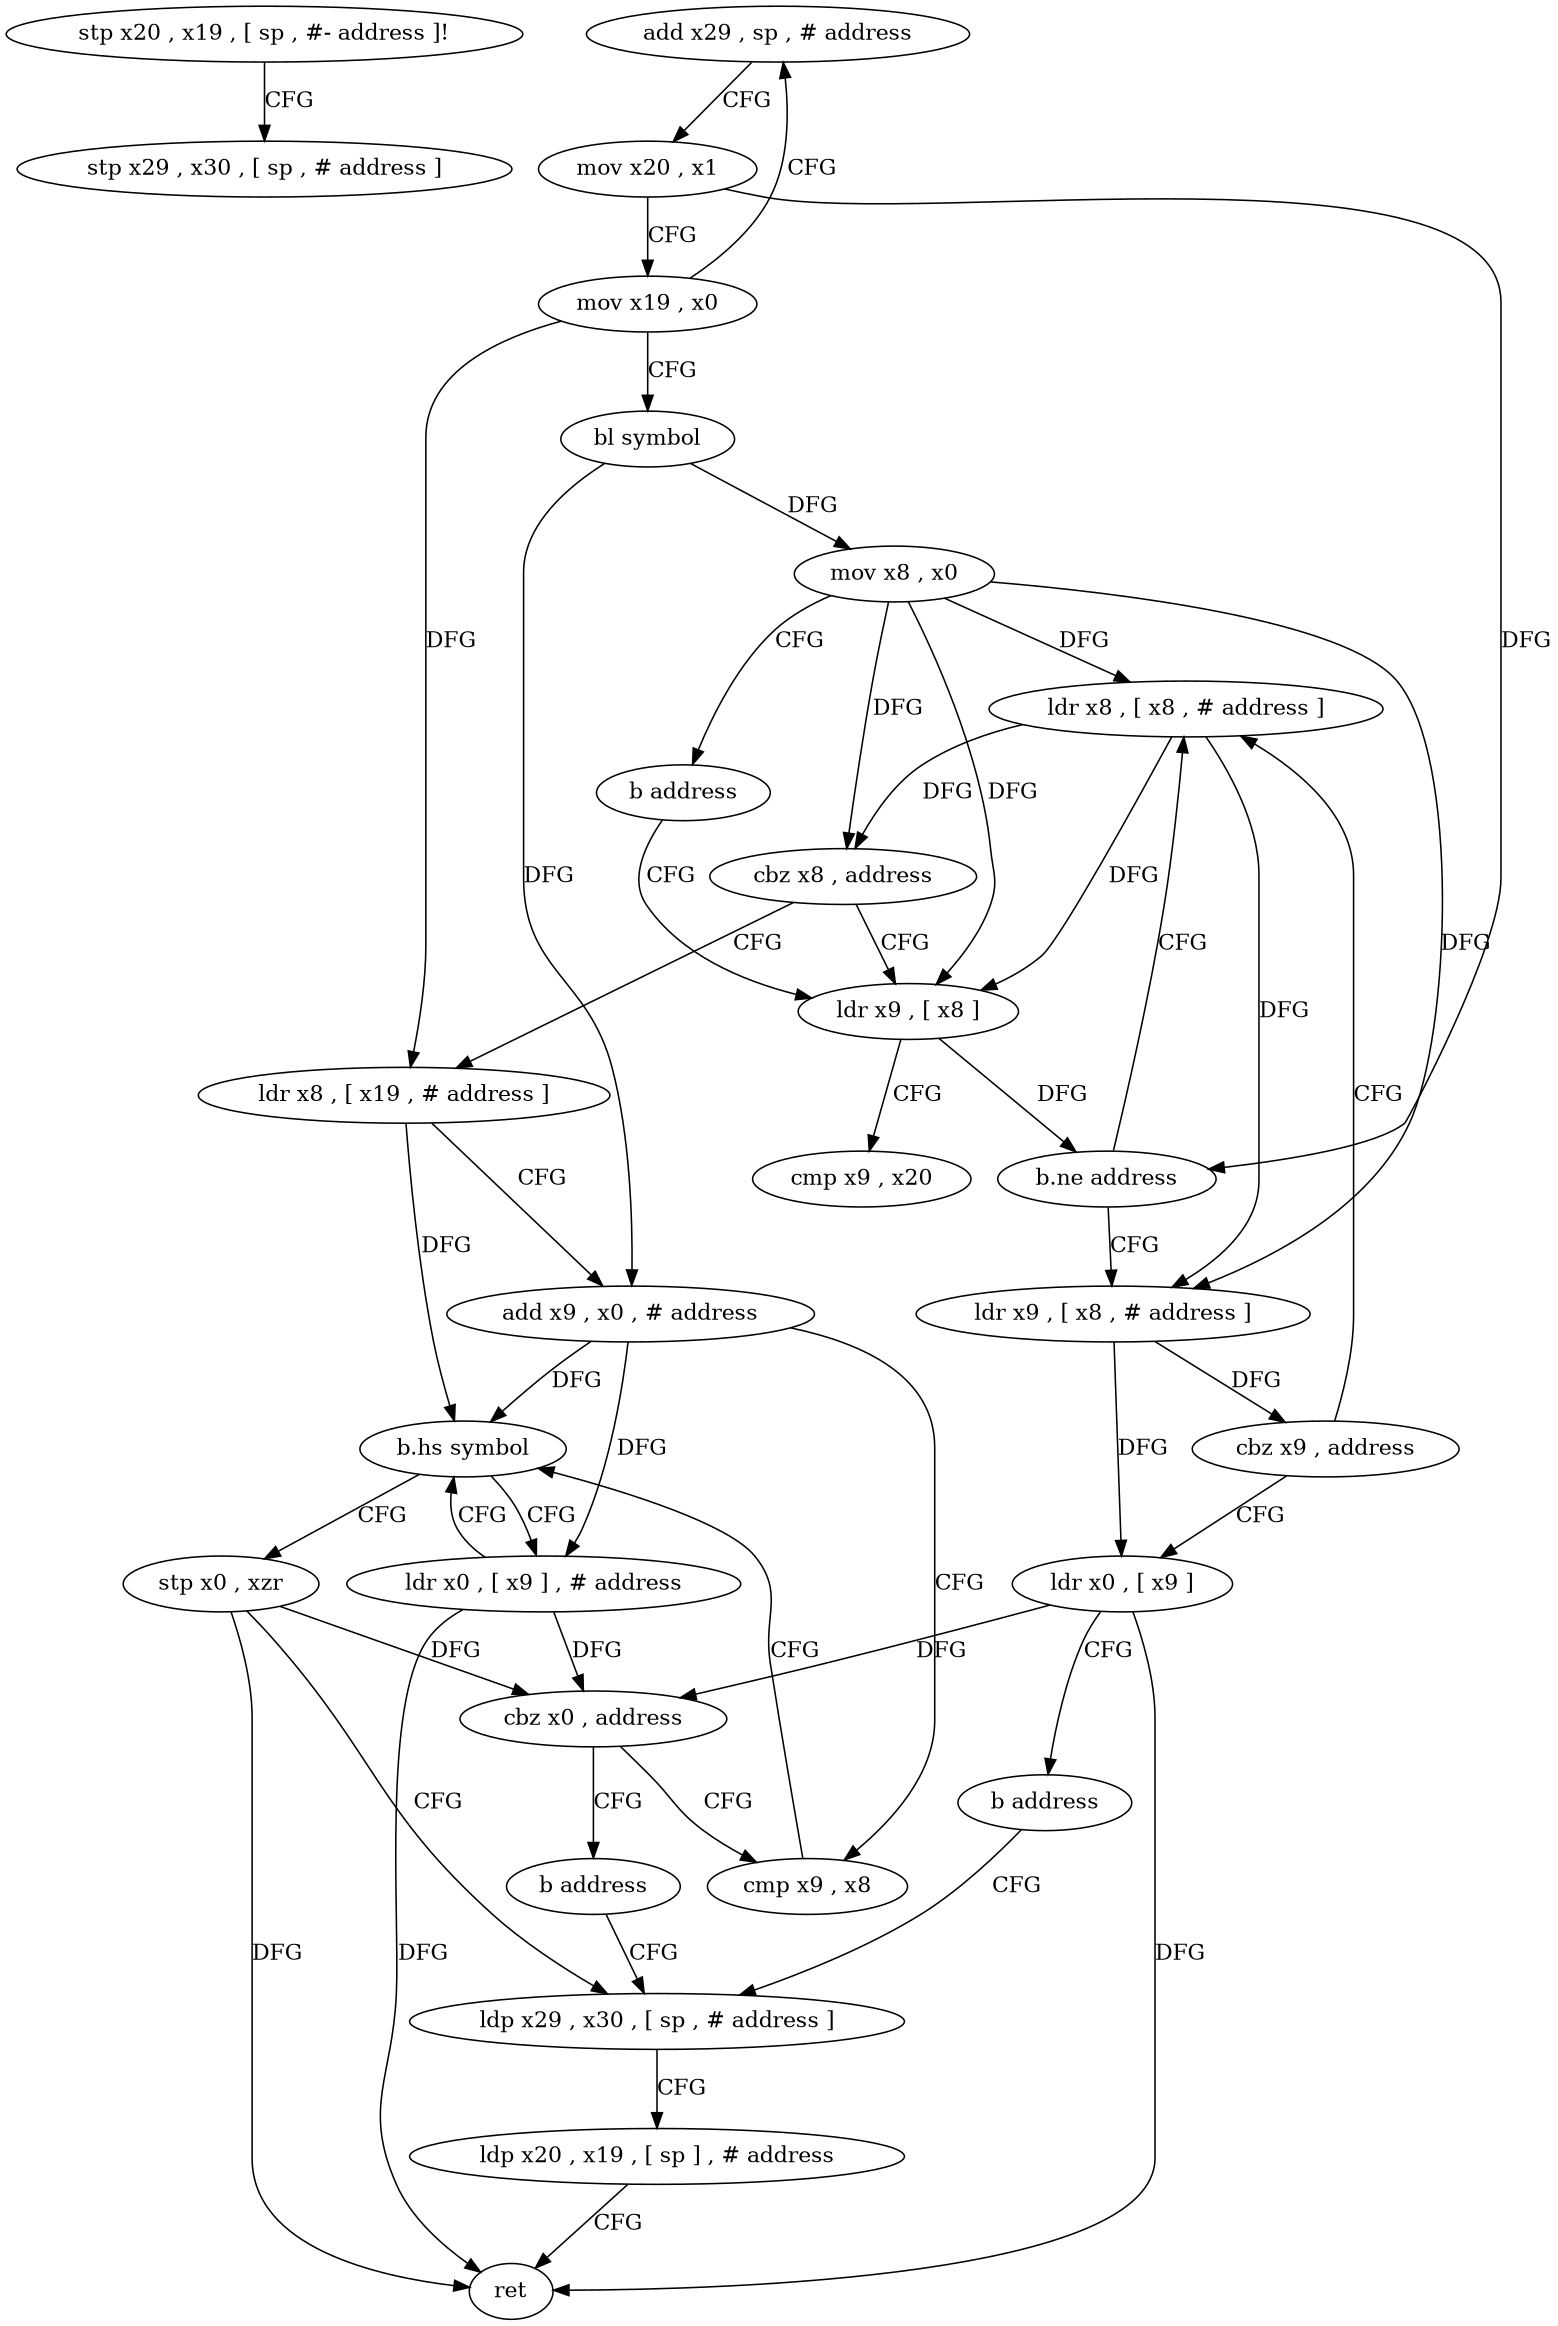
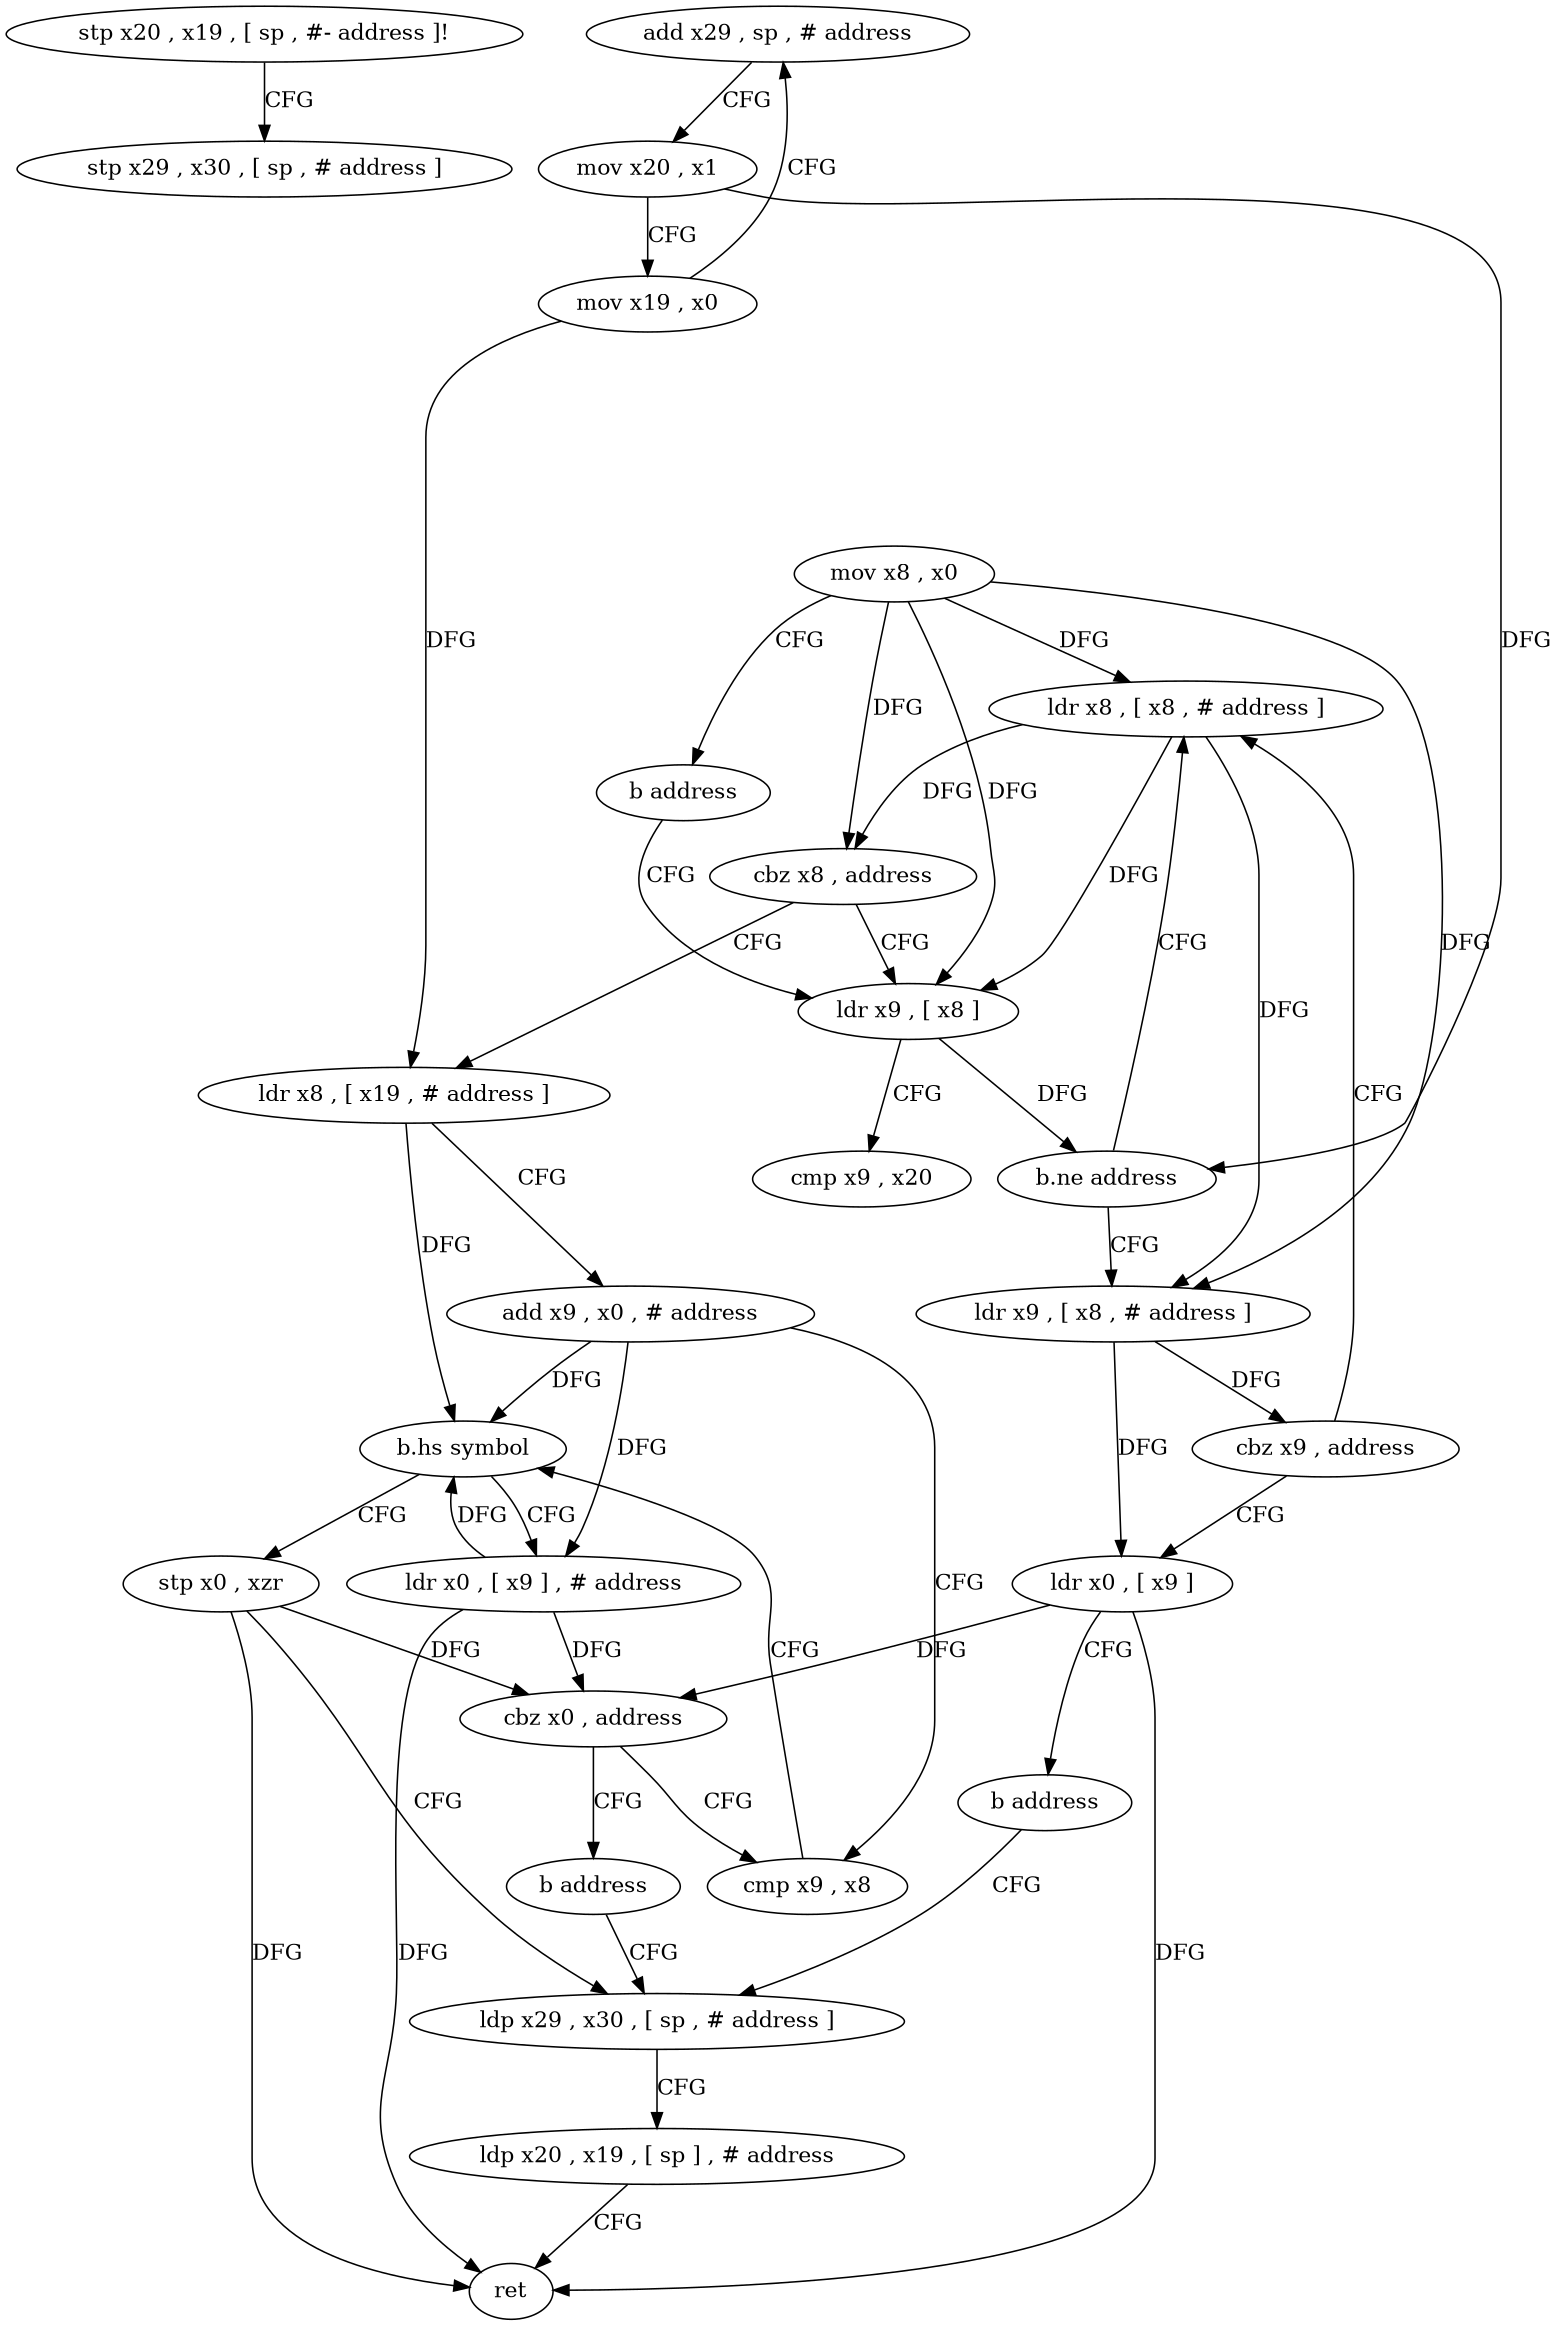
(648, 439) -> none
(482, 1516) -> (482, 1516)
